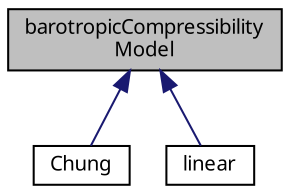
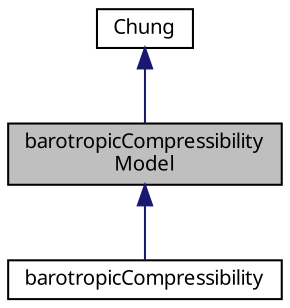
(106, 117) -> (145, 96)
(210, 165) -> (145, 280)
